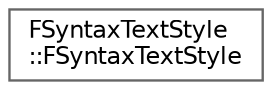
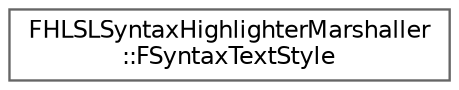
(136, 45) -> (230, 45)
